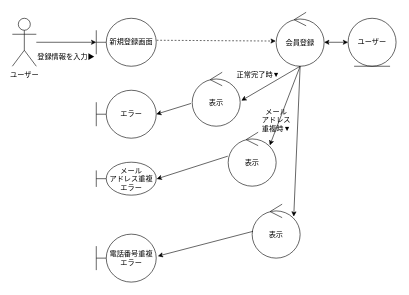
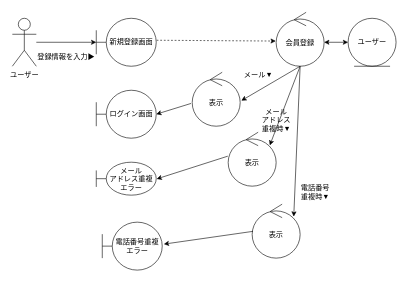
(259, 75) -> (259, 75)
(131, 114) -> (131, 114)
none -> (315, 192)
(126, 258) -> (132, 246)
